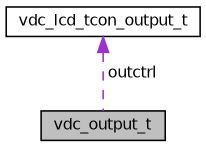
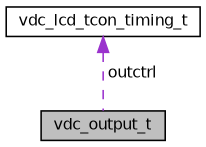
(103, 22) -> (103, 22)
